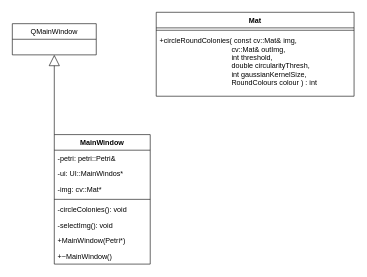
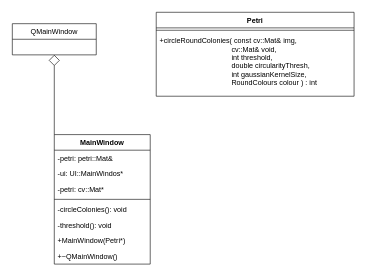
(255, 20) -> (255, 20)
(232, 41) -> (232, 41)
(54, 67) -> (54, 67)
(93, 158) -> (90, 158)
(81, 190) -> (85, 190)
(90, 226) -> (90, 226)
(84, 257) -> (86, 257)
